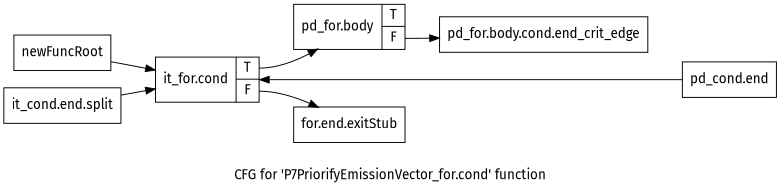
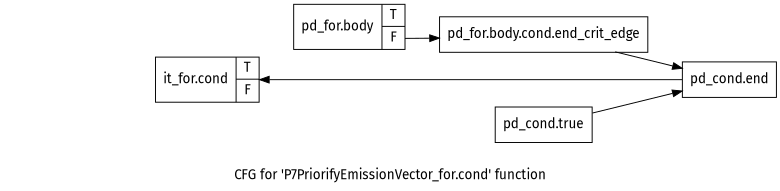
(62, 53) -> none
none -> (644, 59)
(285, 64) -> none
(62, 106) -> none
(349, 125) -> none
none -> (544, 125)
